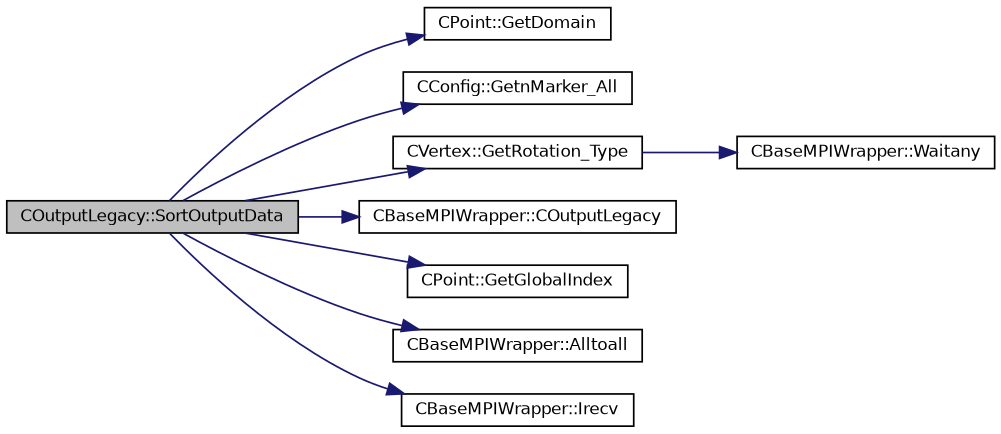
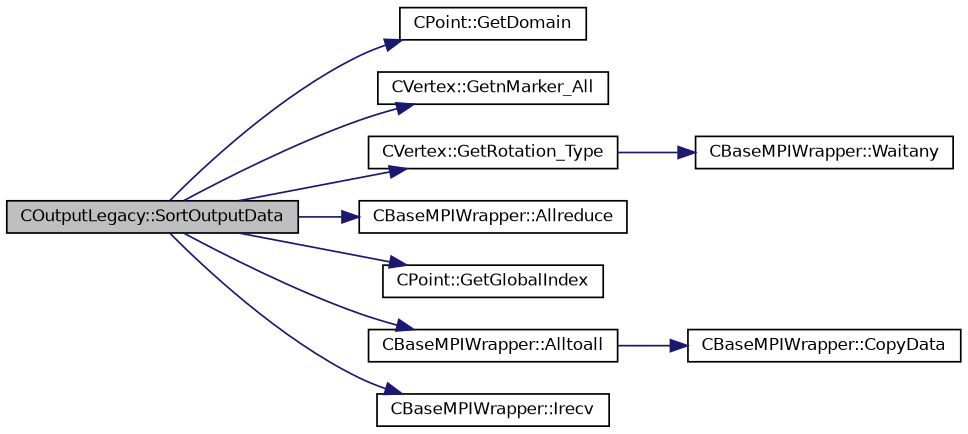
(518, 88) -> (493, 88)
(518, 217) -> (493, 217)
none -> (824, 346)
